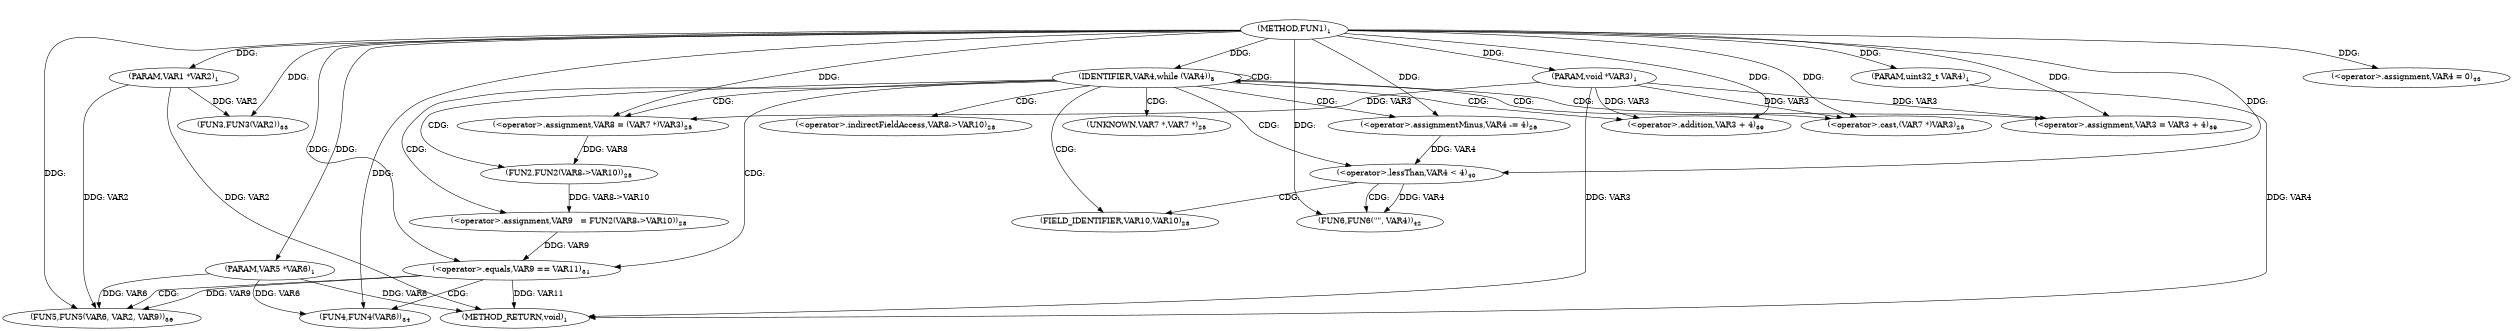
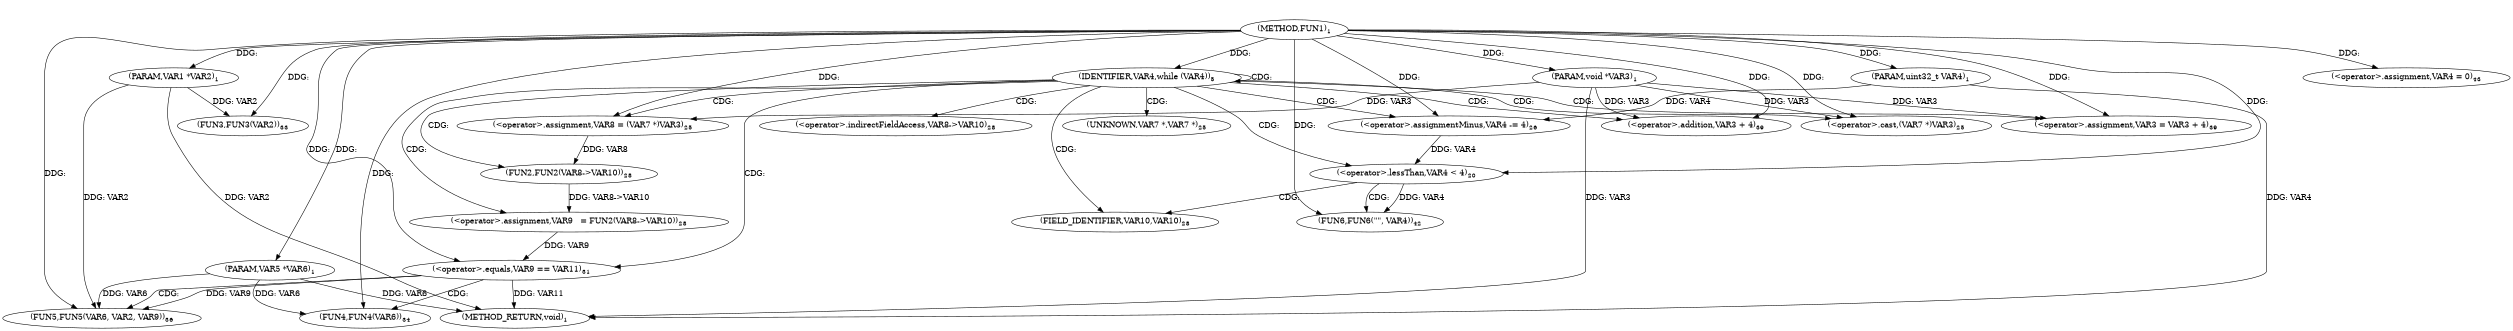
none -> (1709, 92)
(1472, 173) -> (1472, 173)
